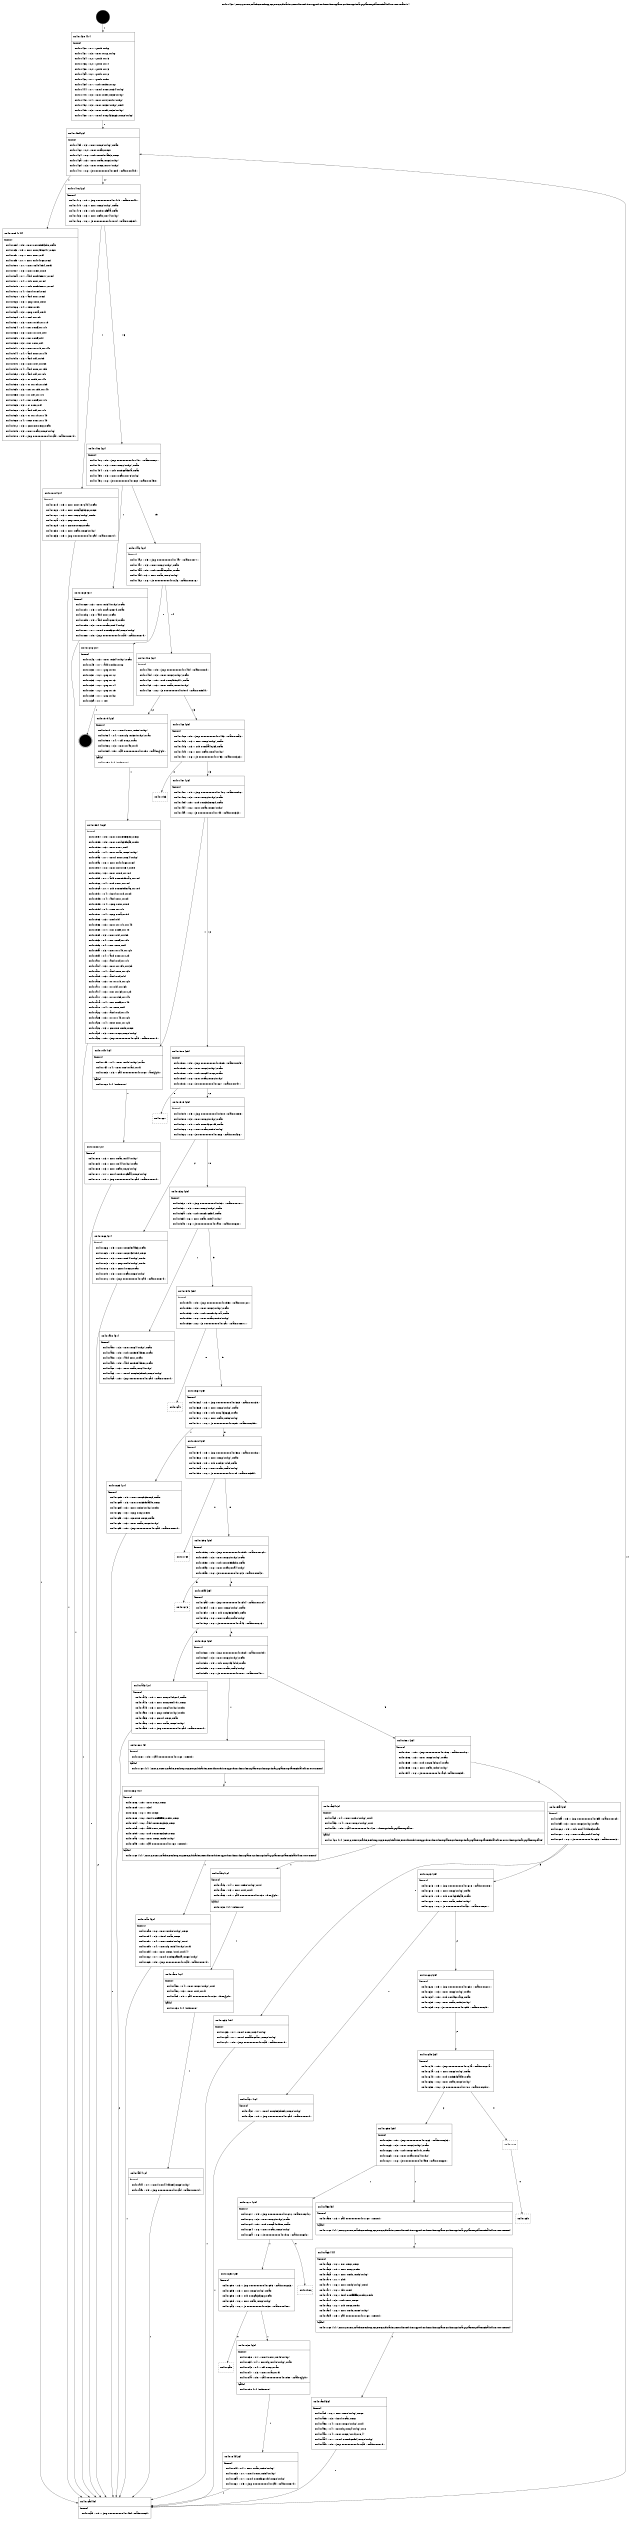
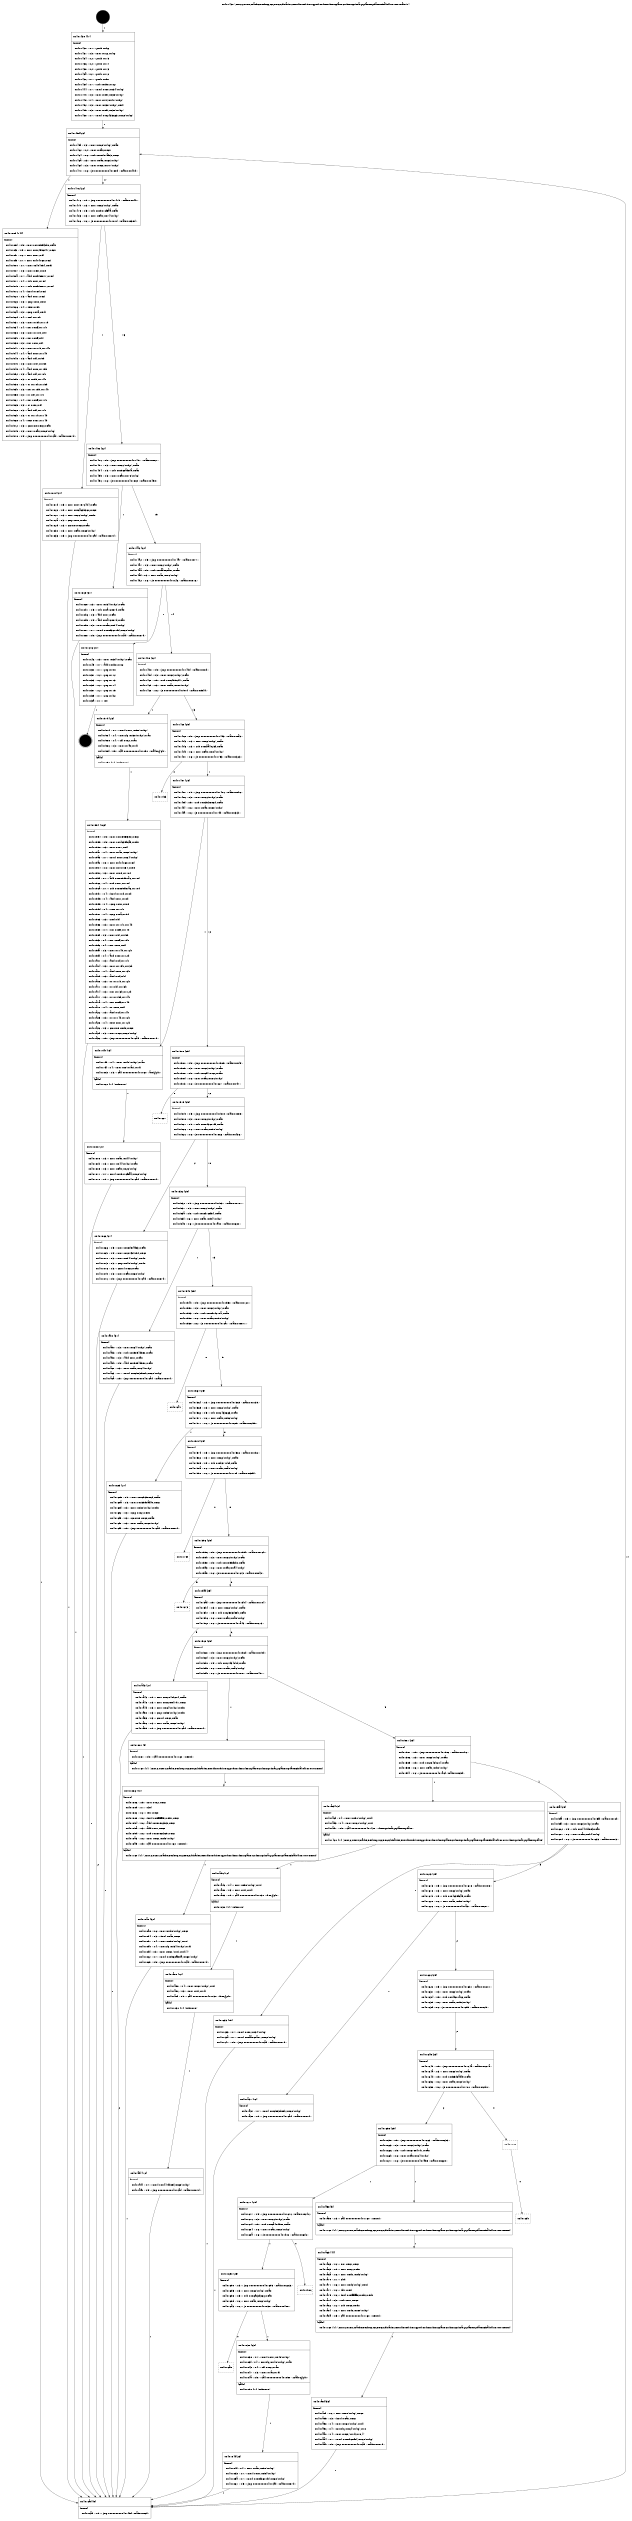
(152, 710) -> (152, 710)
(210, 772) -> (210, 772)
(214, 1258) -> (214, 1258)
none -> (433, 1789)
none -> (104, 1938)
